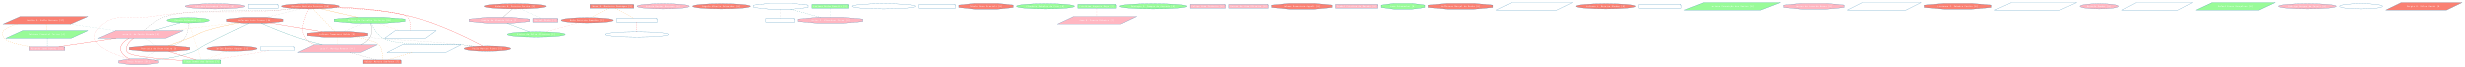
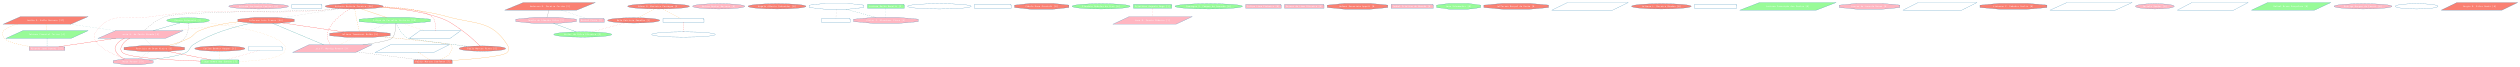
(515, 6) -> (550, 6)
(612, 6) -> (659, 6)
none -> (480, 24)
